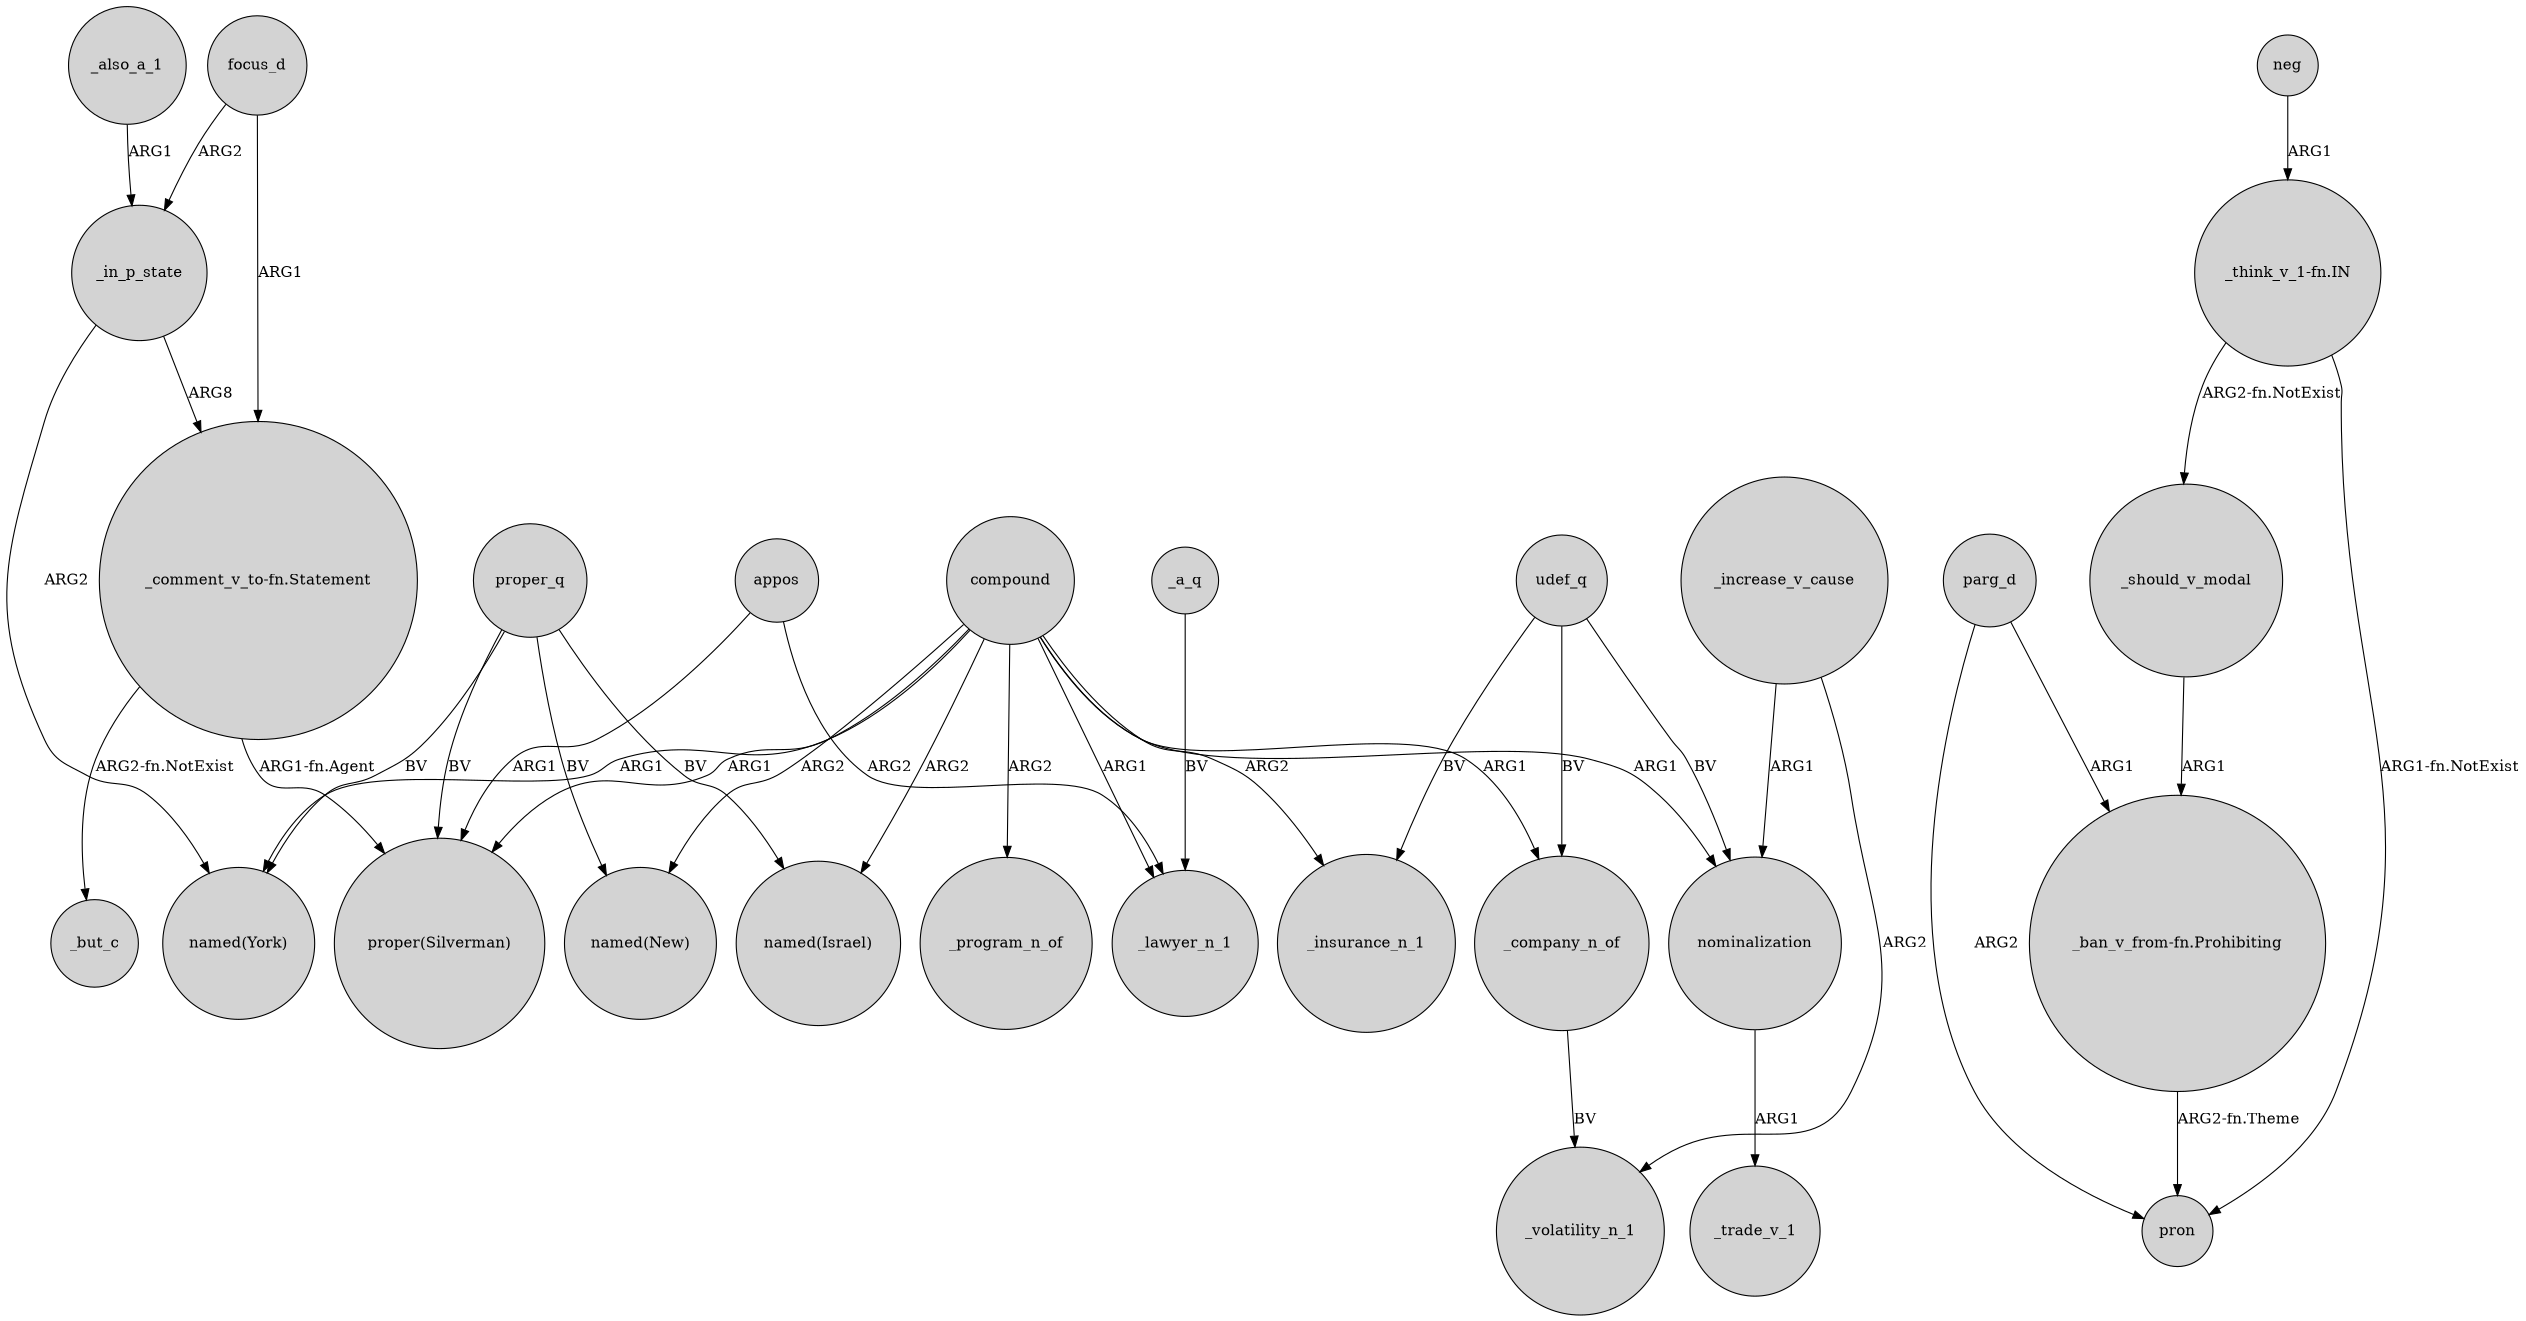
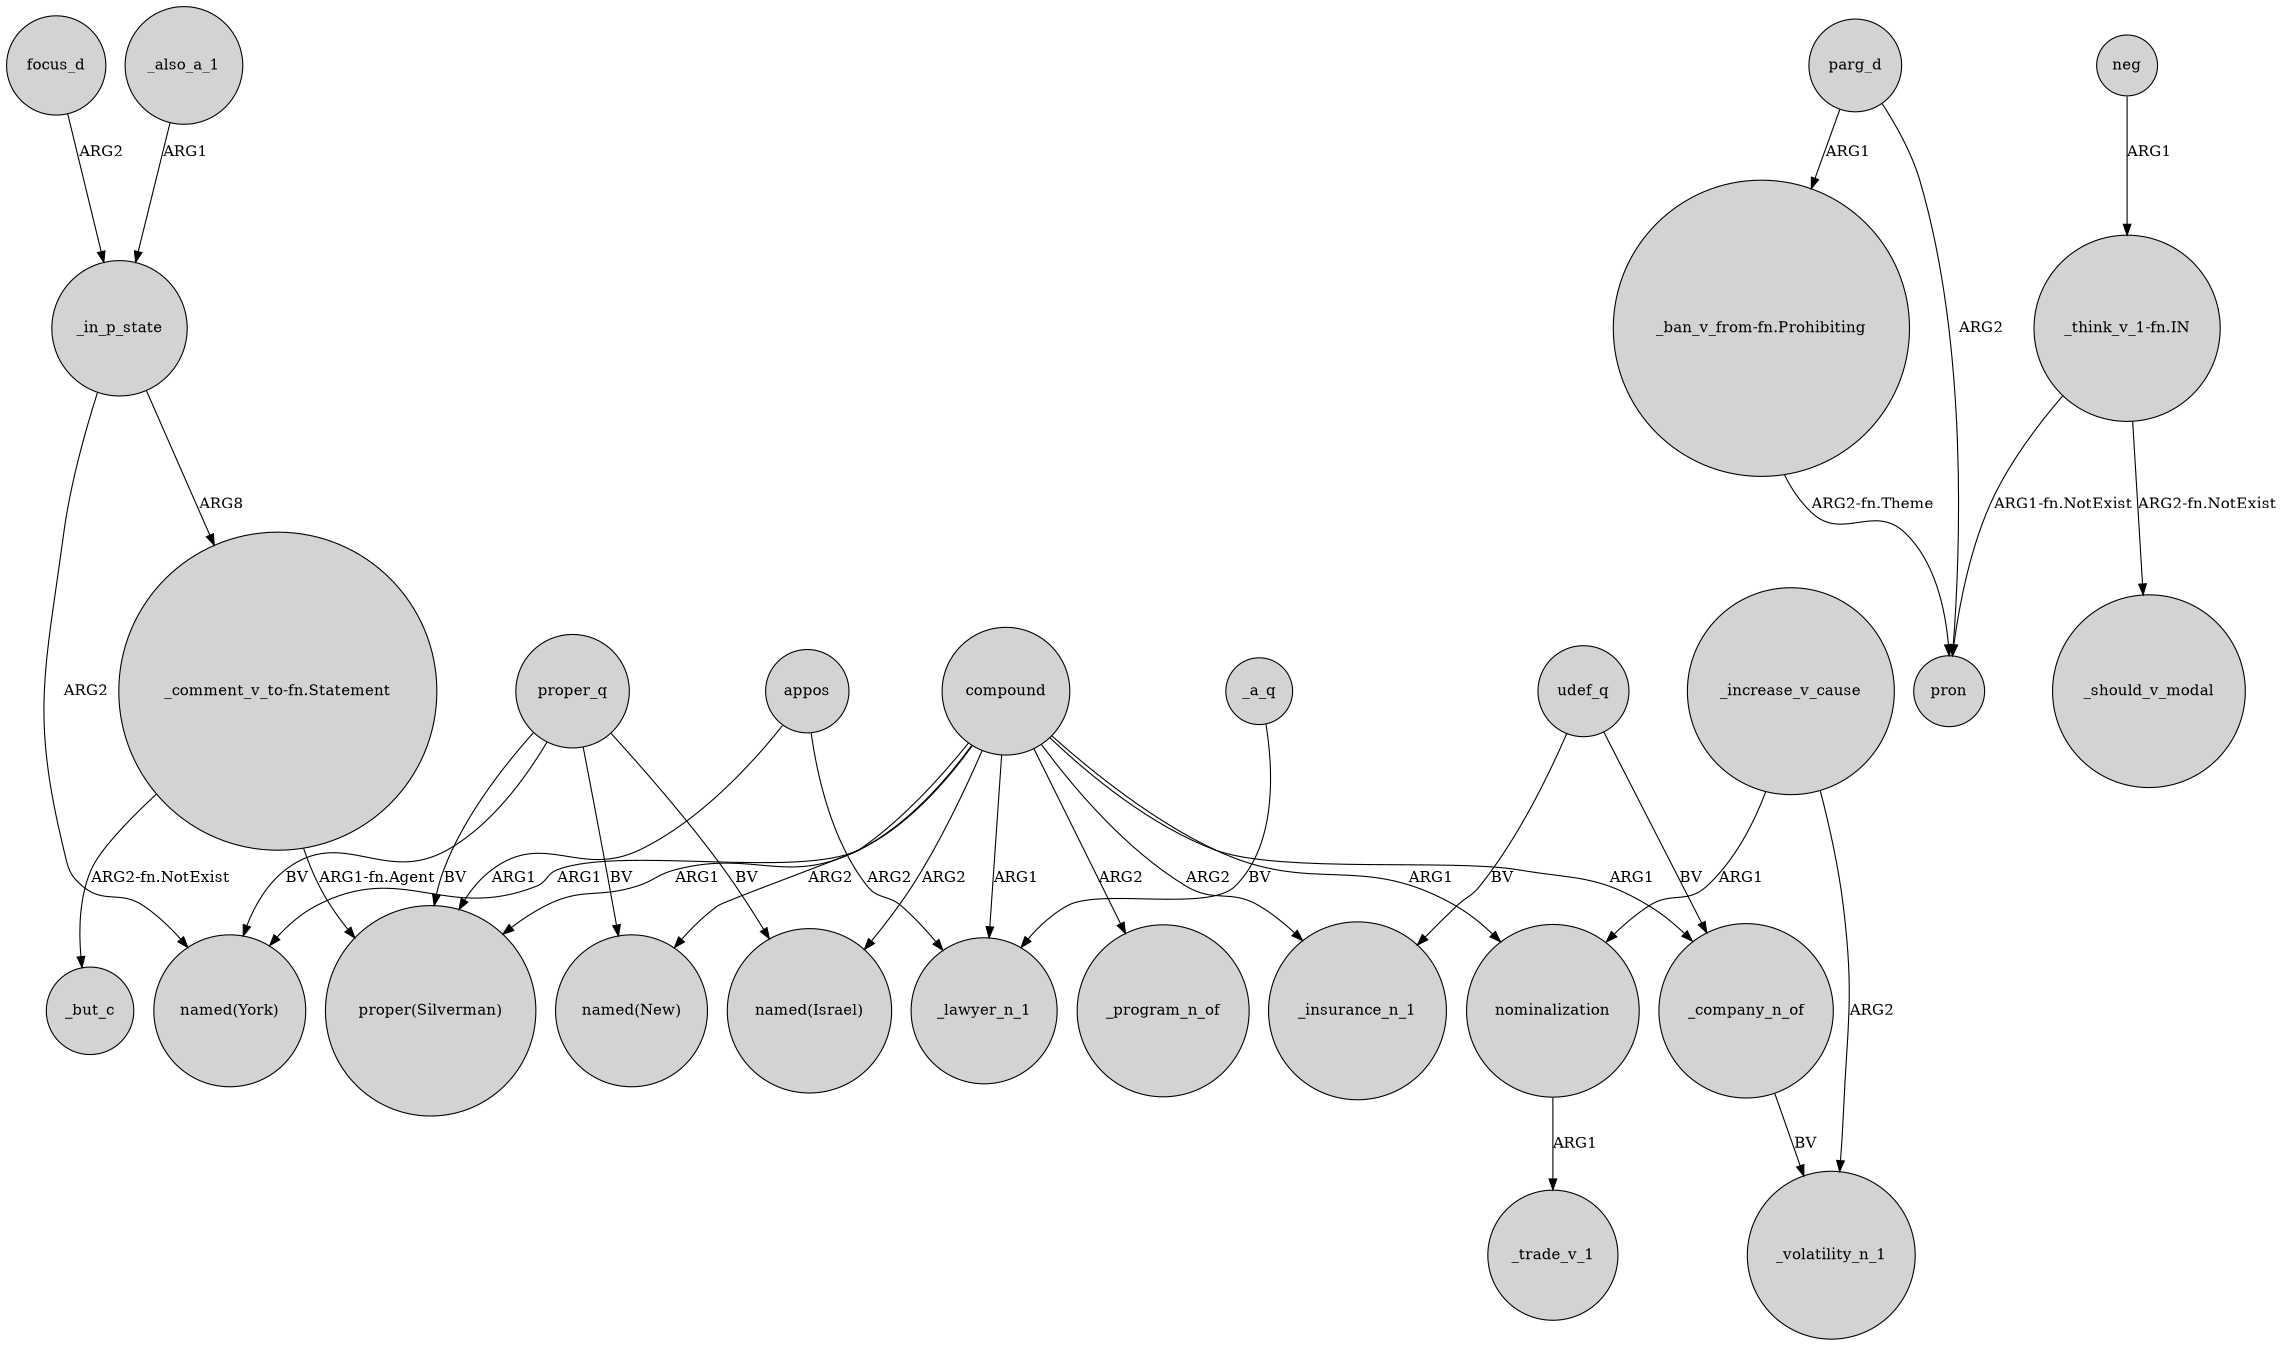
(258, 263) -> none
(1664, 730) -> none
(2183, 731) -> none
